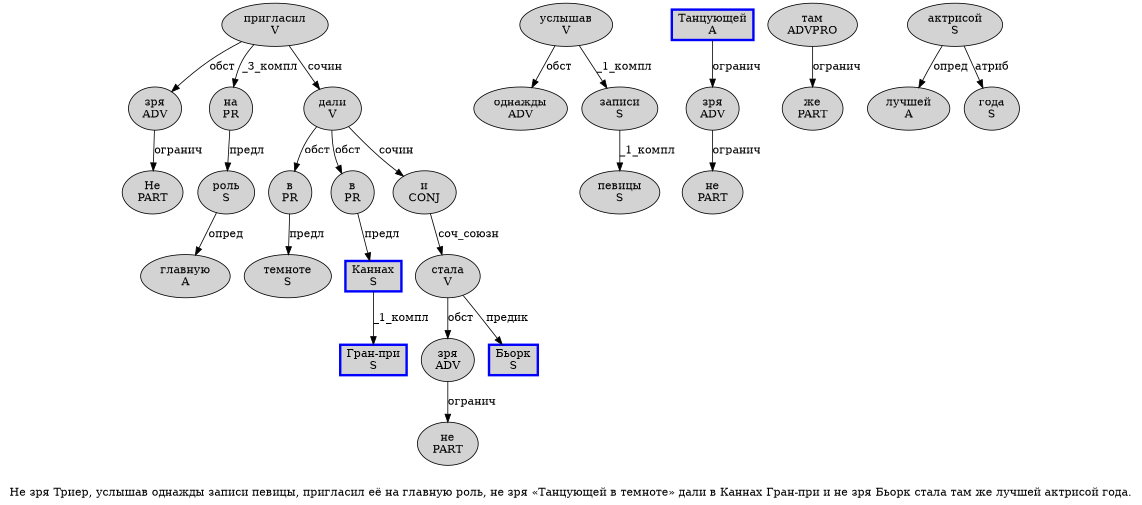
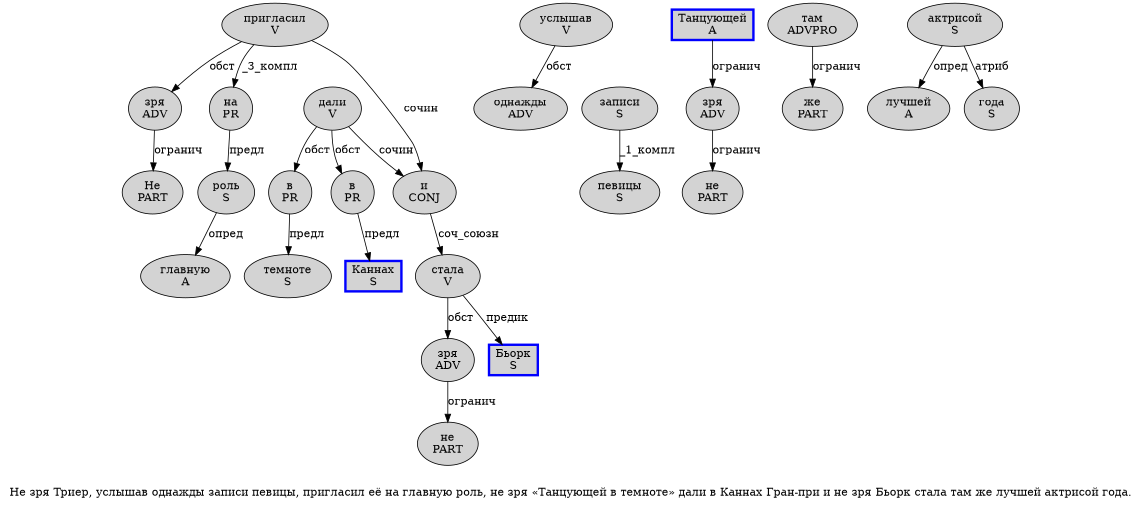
(591, 63) -> none
(302, 64) -> (375, 93)
(373, 360) -> none
